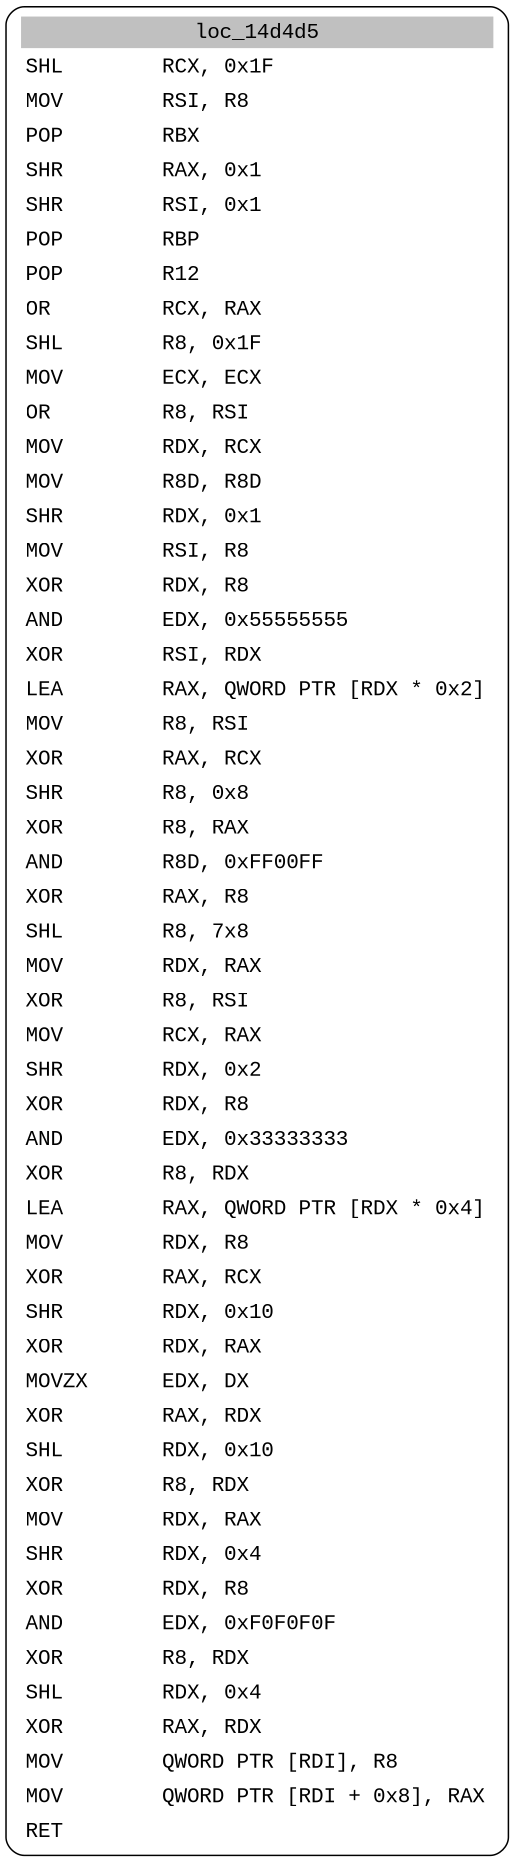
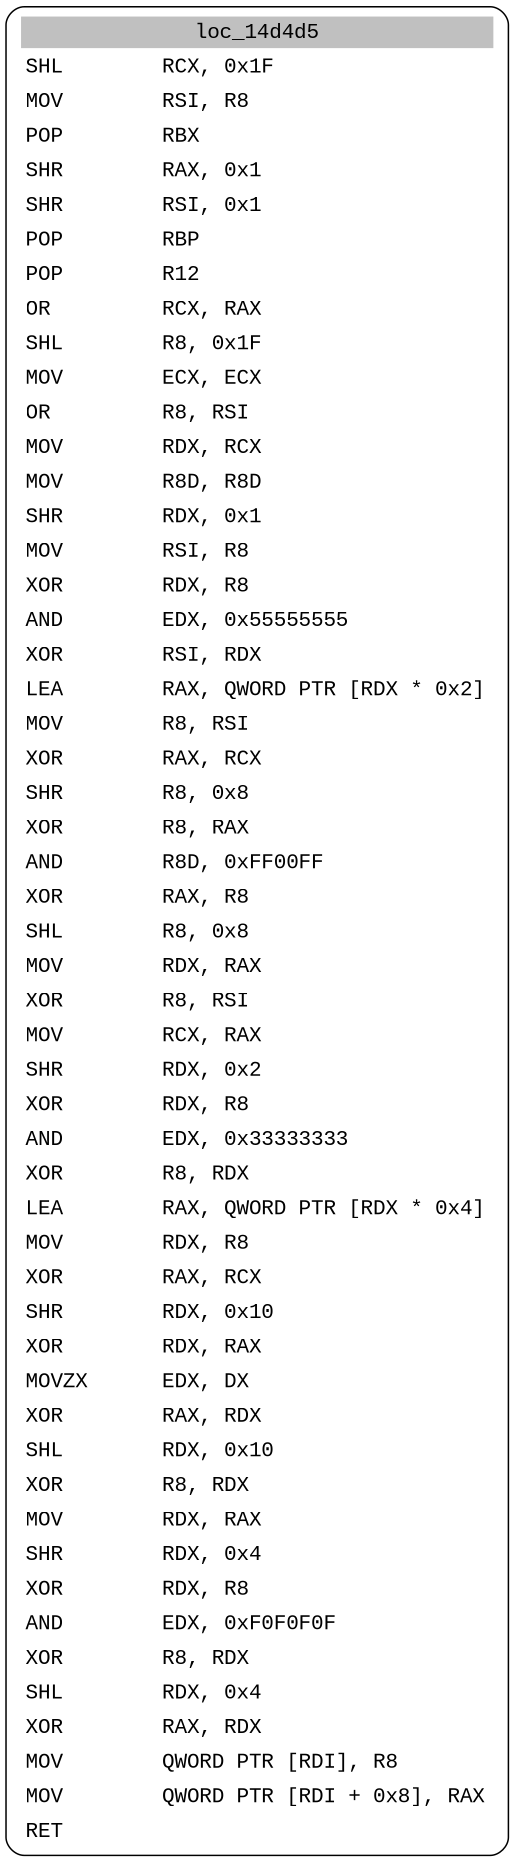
(138, 931) -> (138, 931)
